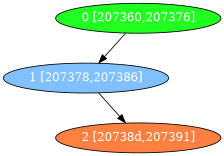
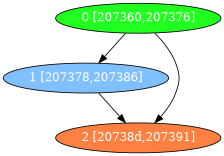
none -> (179, 74)
